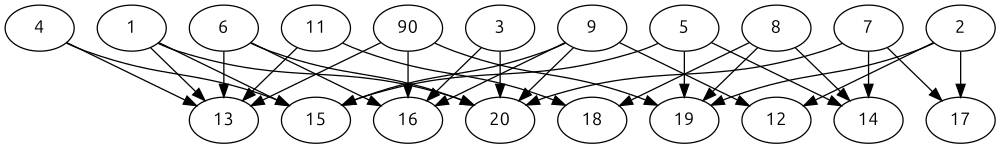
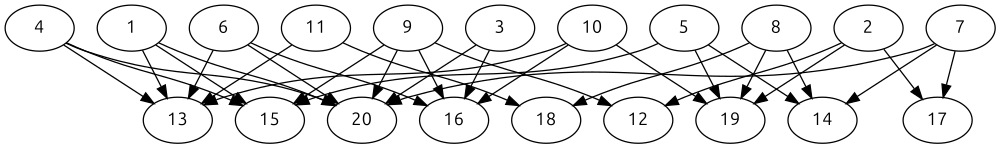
(408, 28) -> (592, 28)
none -> (181, 72)
